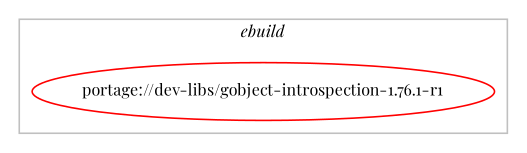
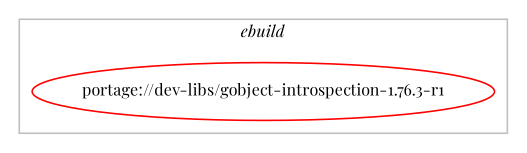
(263, 92) -> (263, 92)
